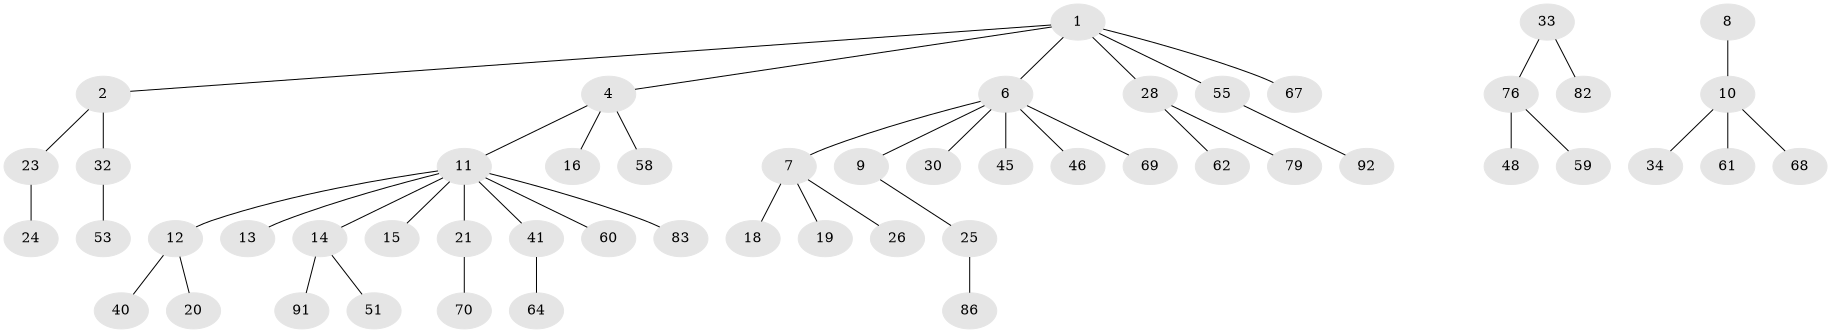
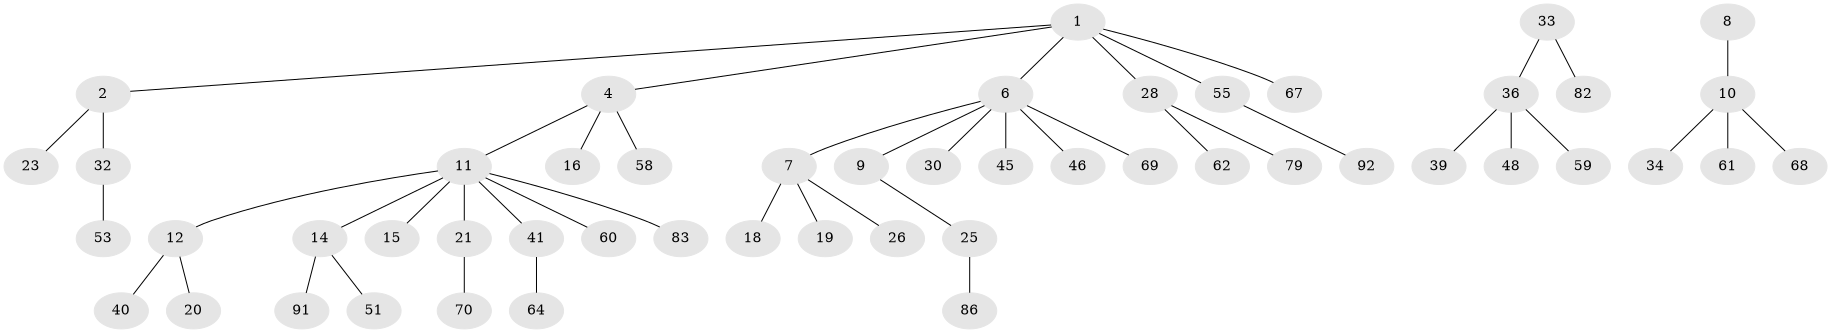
(1511, 94) -> (1511, 94)
none -> (1439, 166)
(31, 239) -> none
(248, 239) -> none
